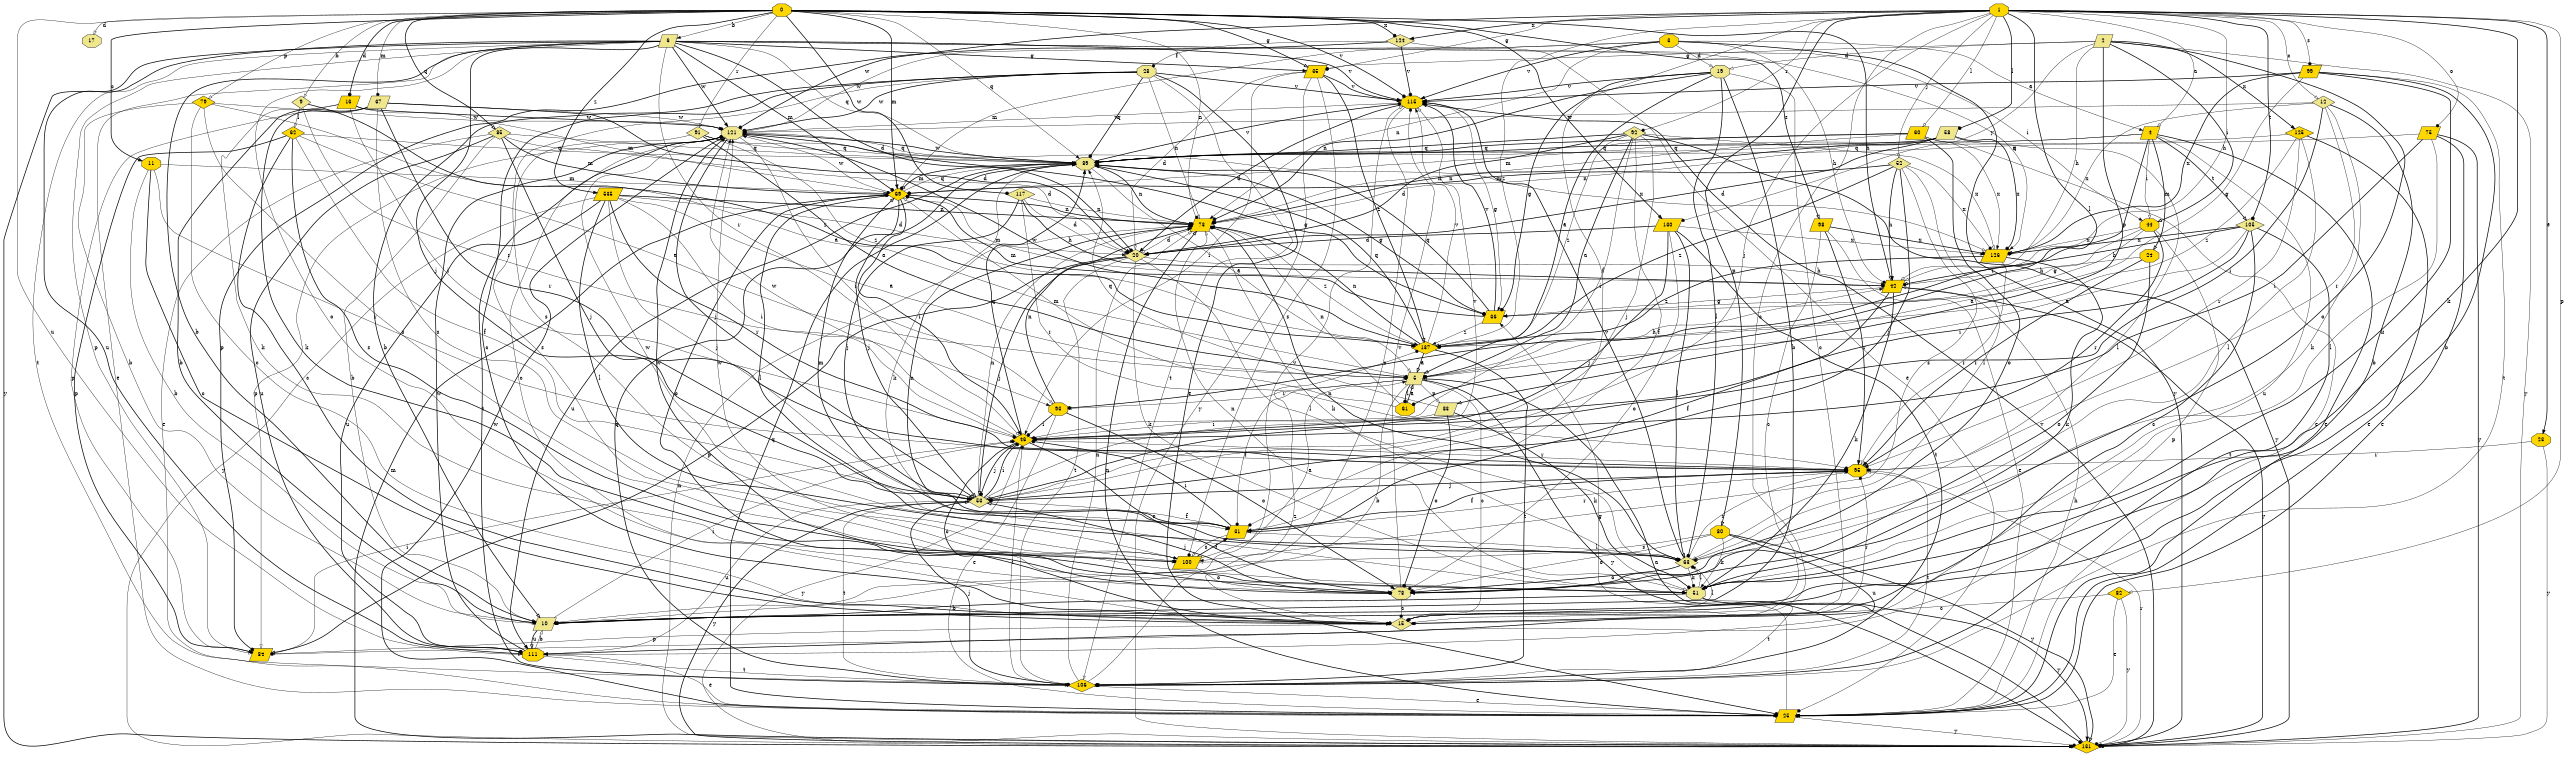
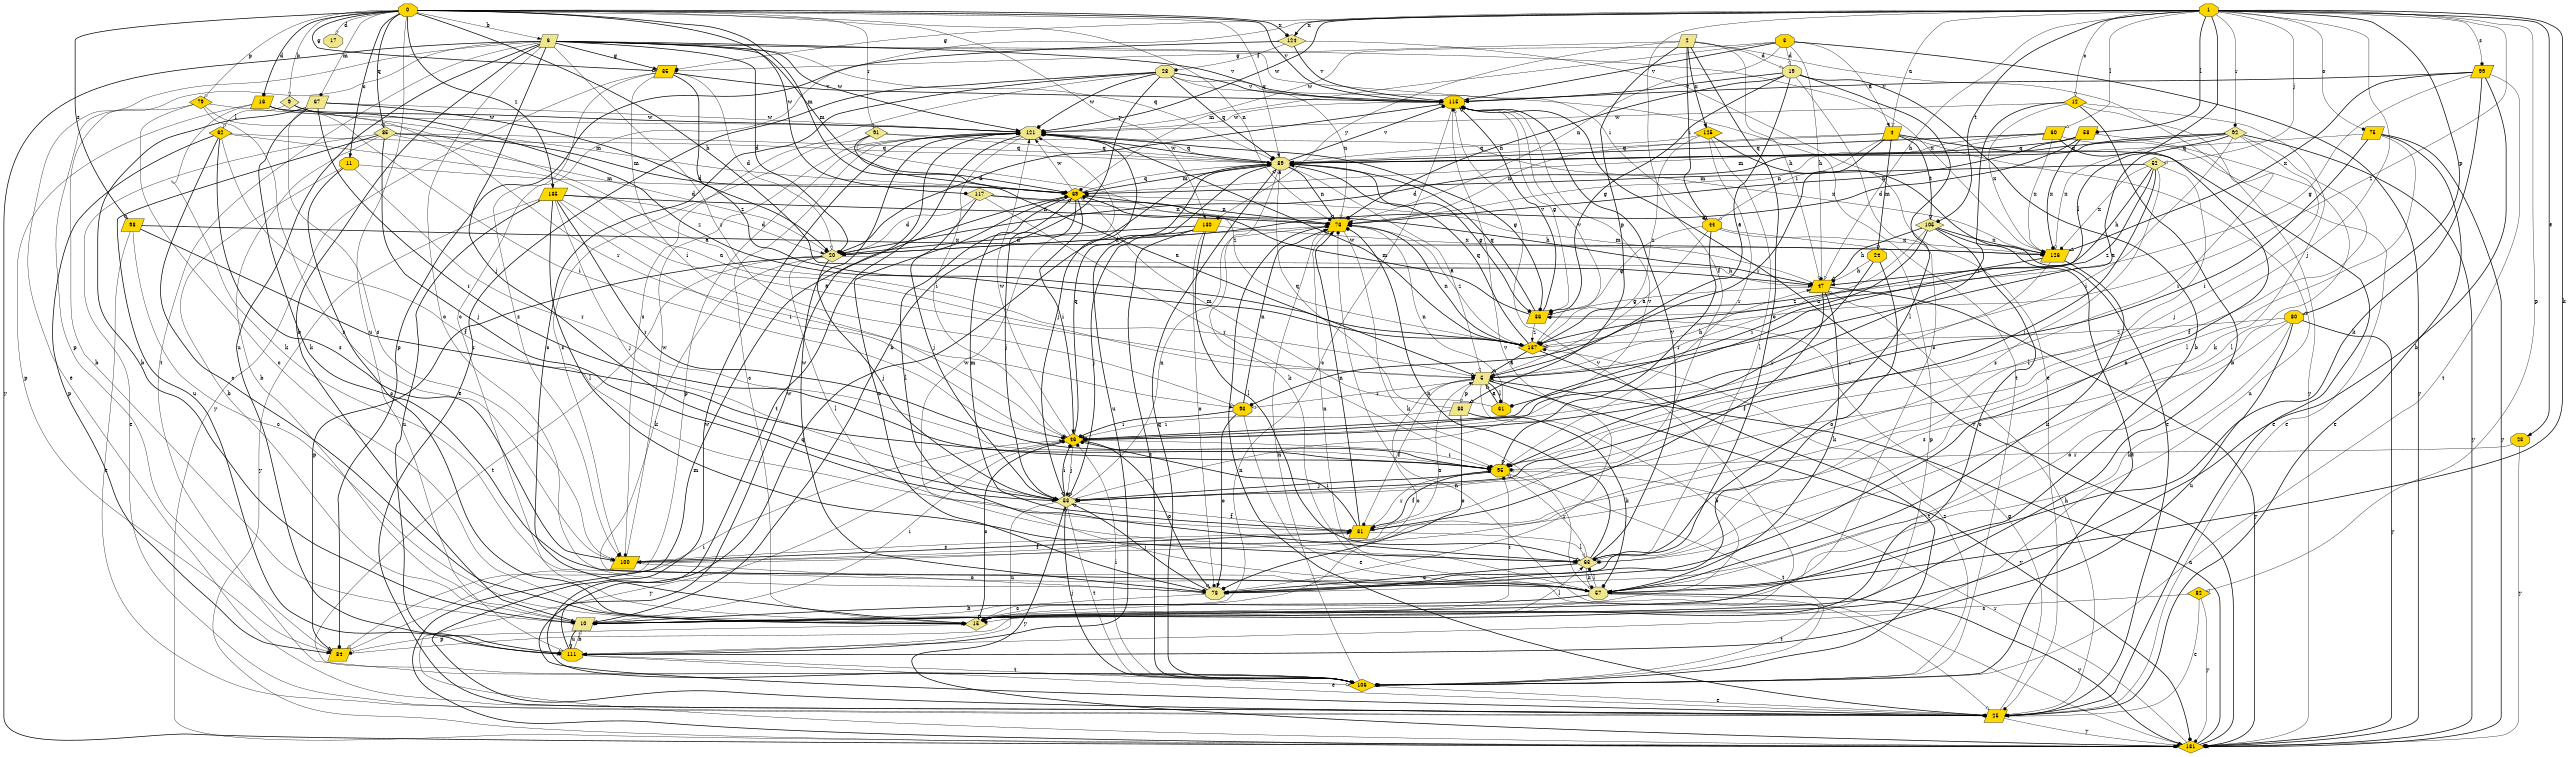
(1408, 25) -> (868, 24)
(2323, 102) -> (2075, 102)
(1947, 133) -> (2086, 133)
(608, 194) -> (553, 194)
(1557, 269) -> (1953, 337)
(1893, 286) -> (1821, 286)
(995, 464) -> (1070, 469)
(1696, 593) -> (1598, 593)
